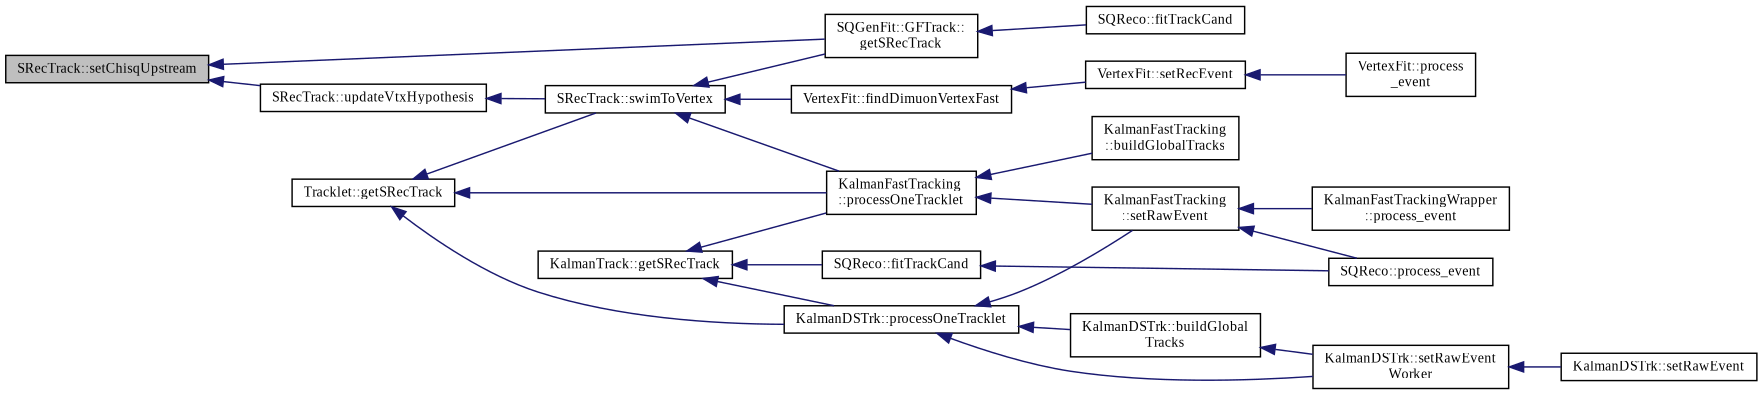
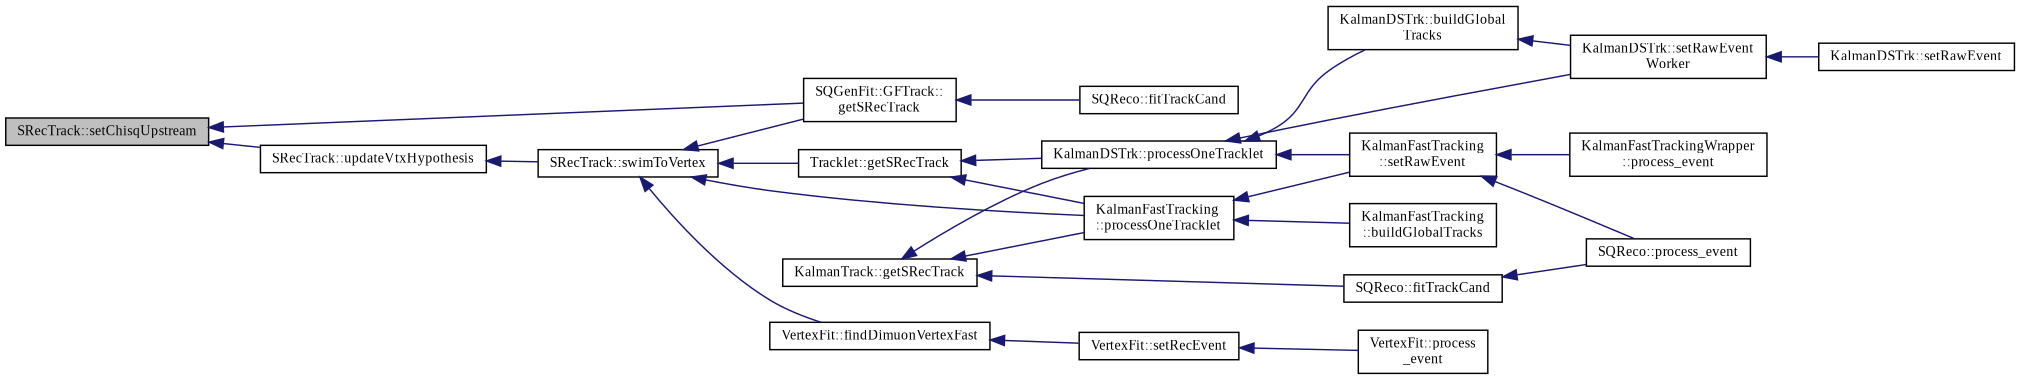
(511, 143) -> (766, 163)
